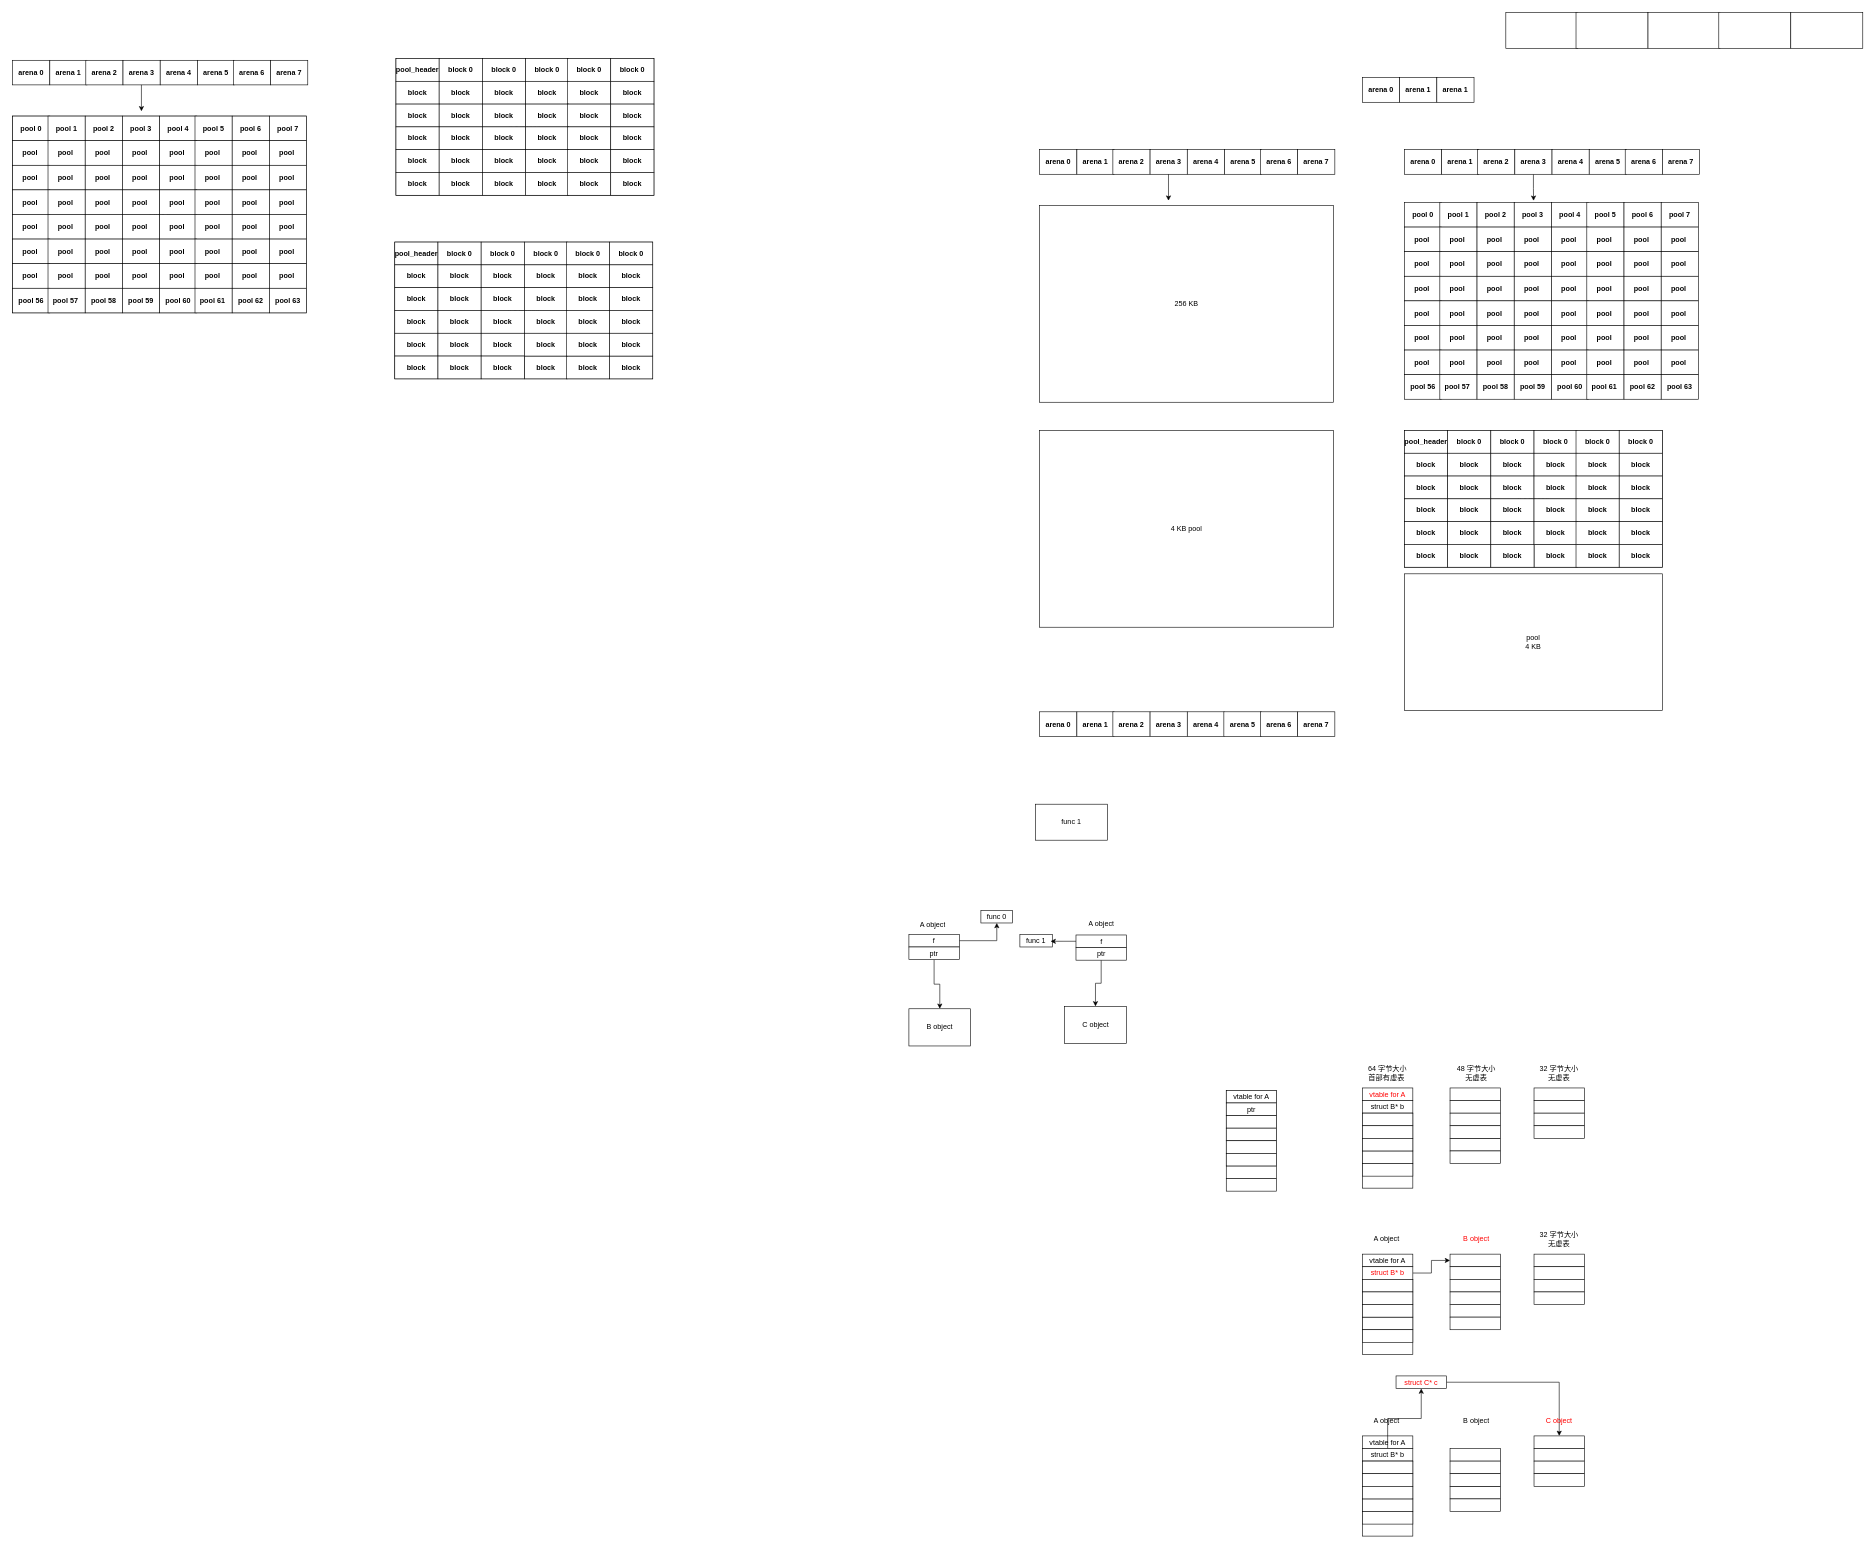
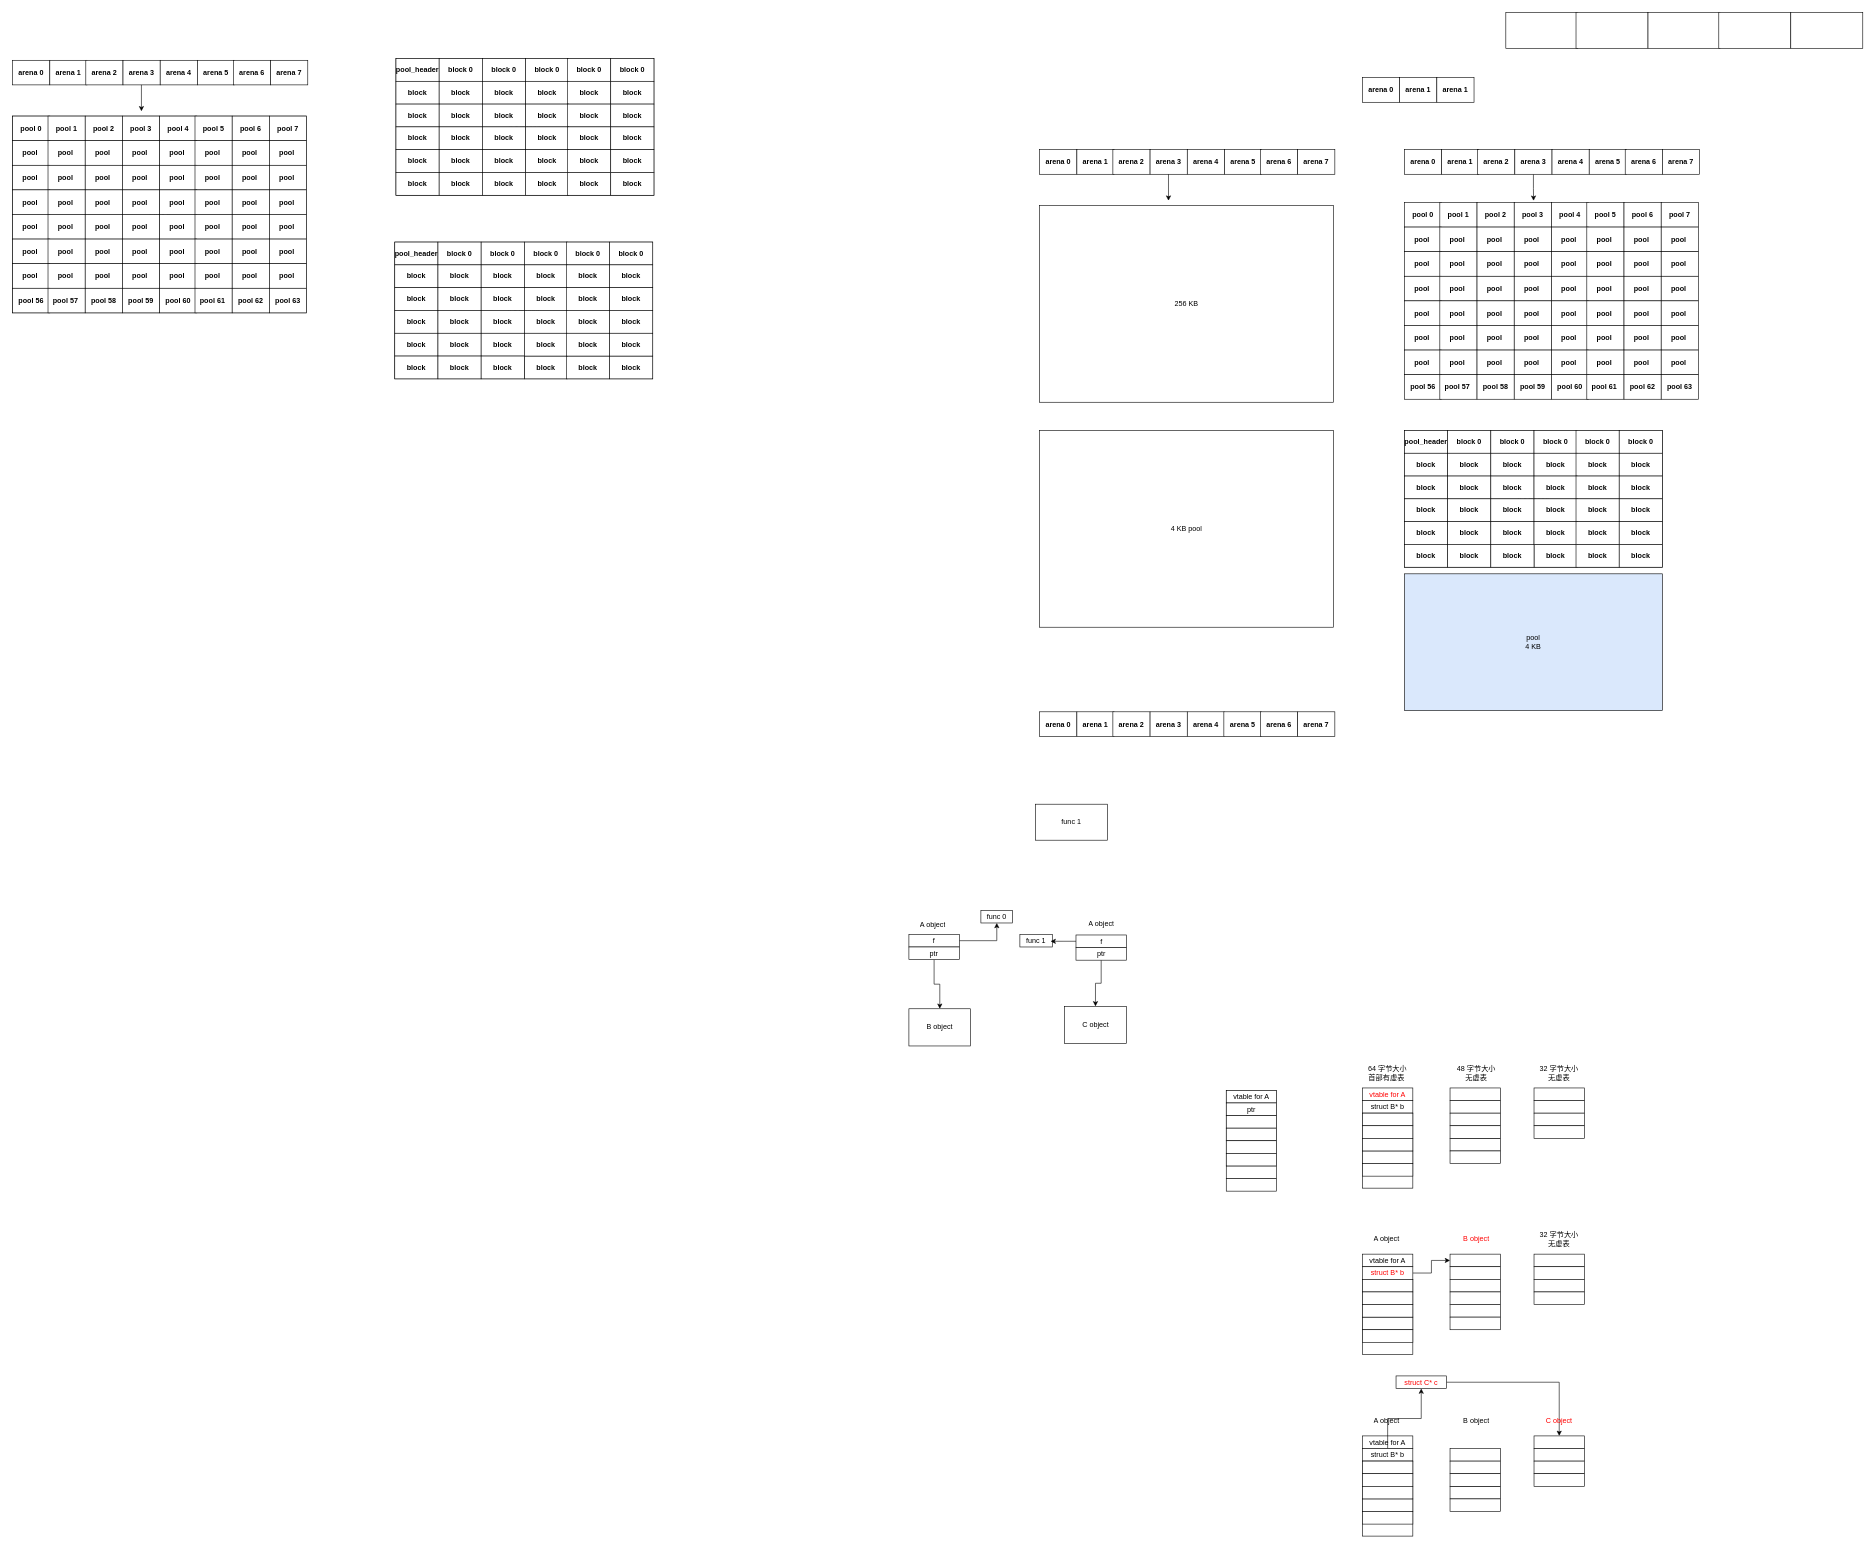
(1533, 642) -> (1533, 642)
